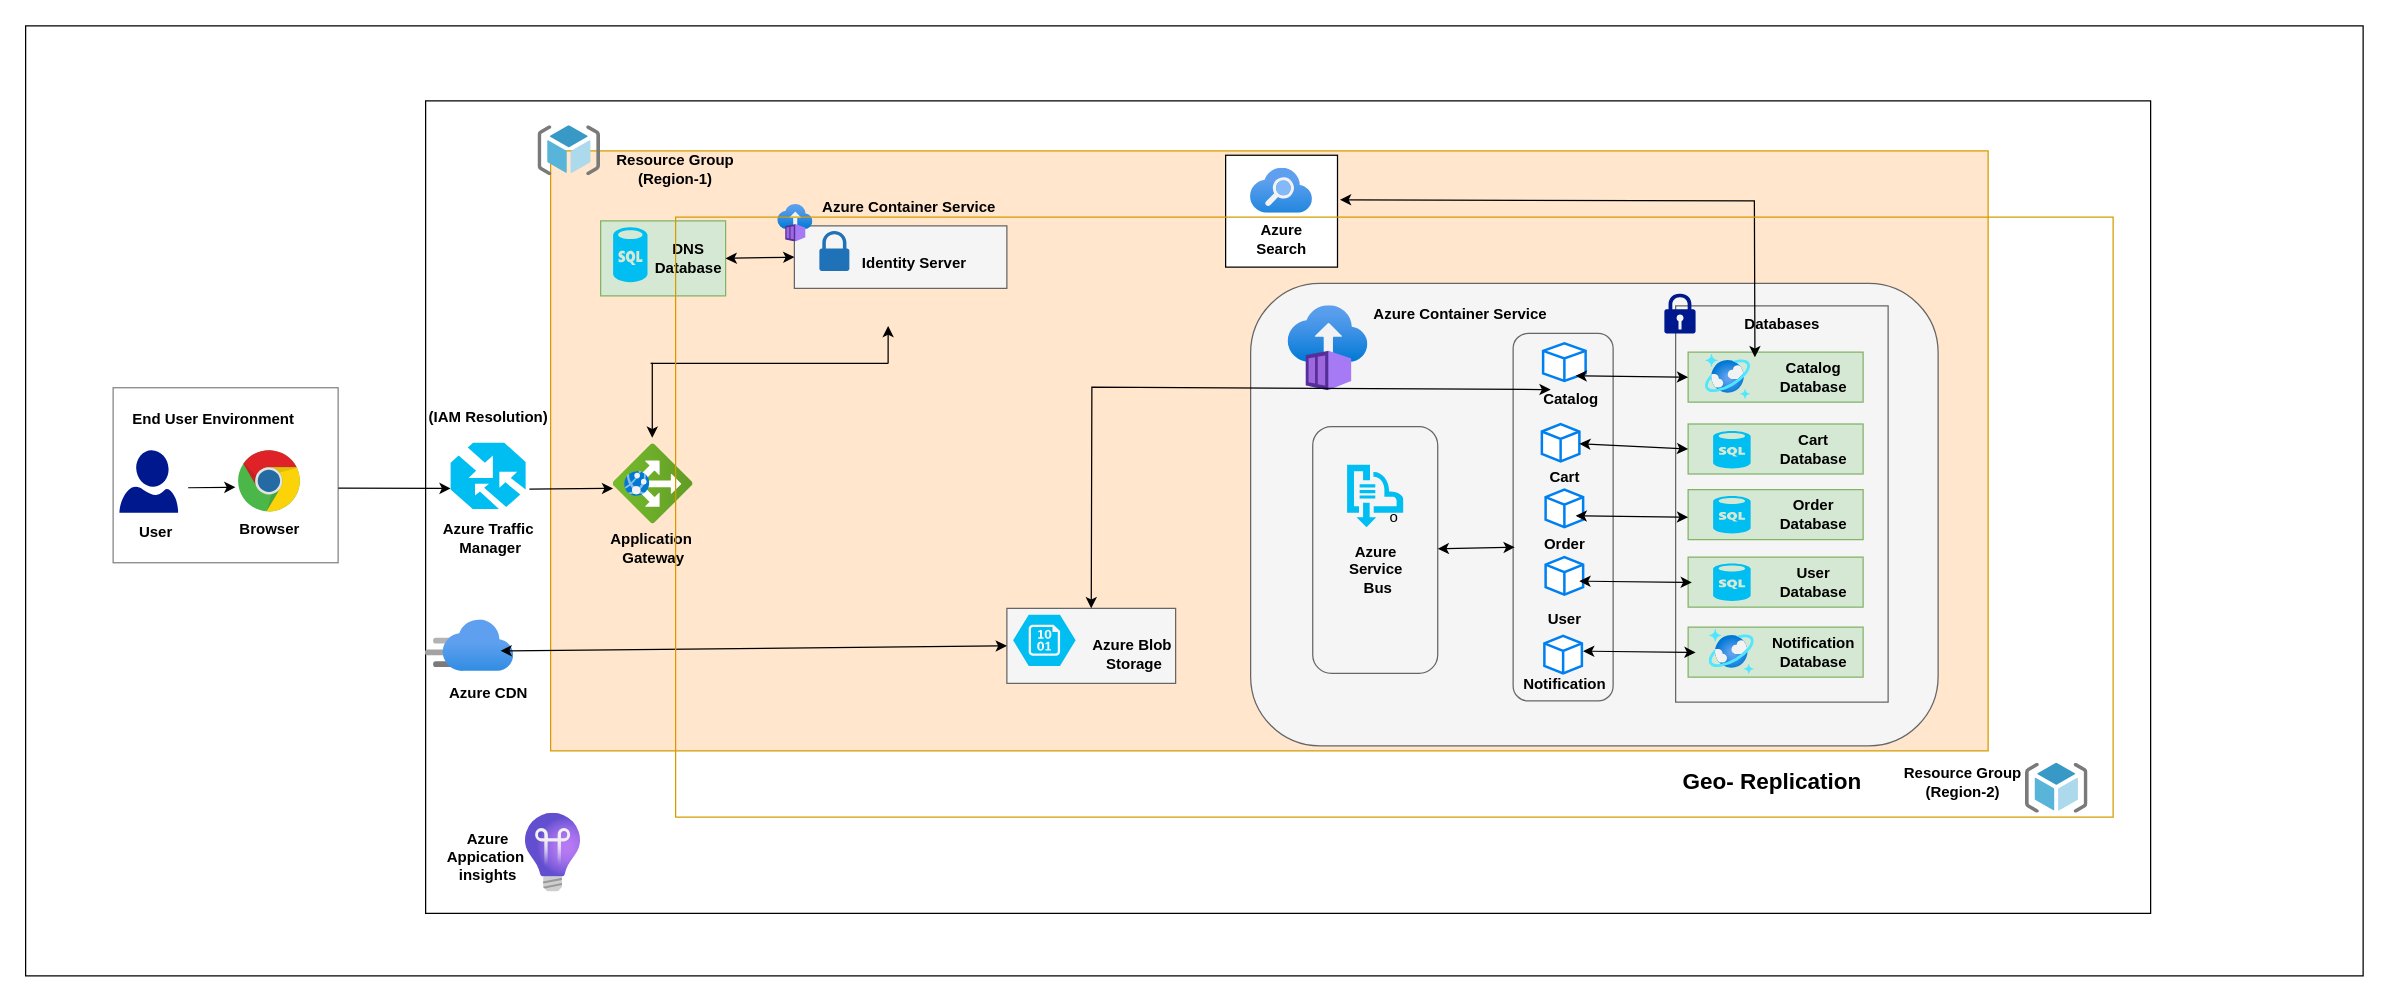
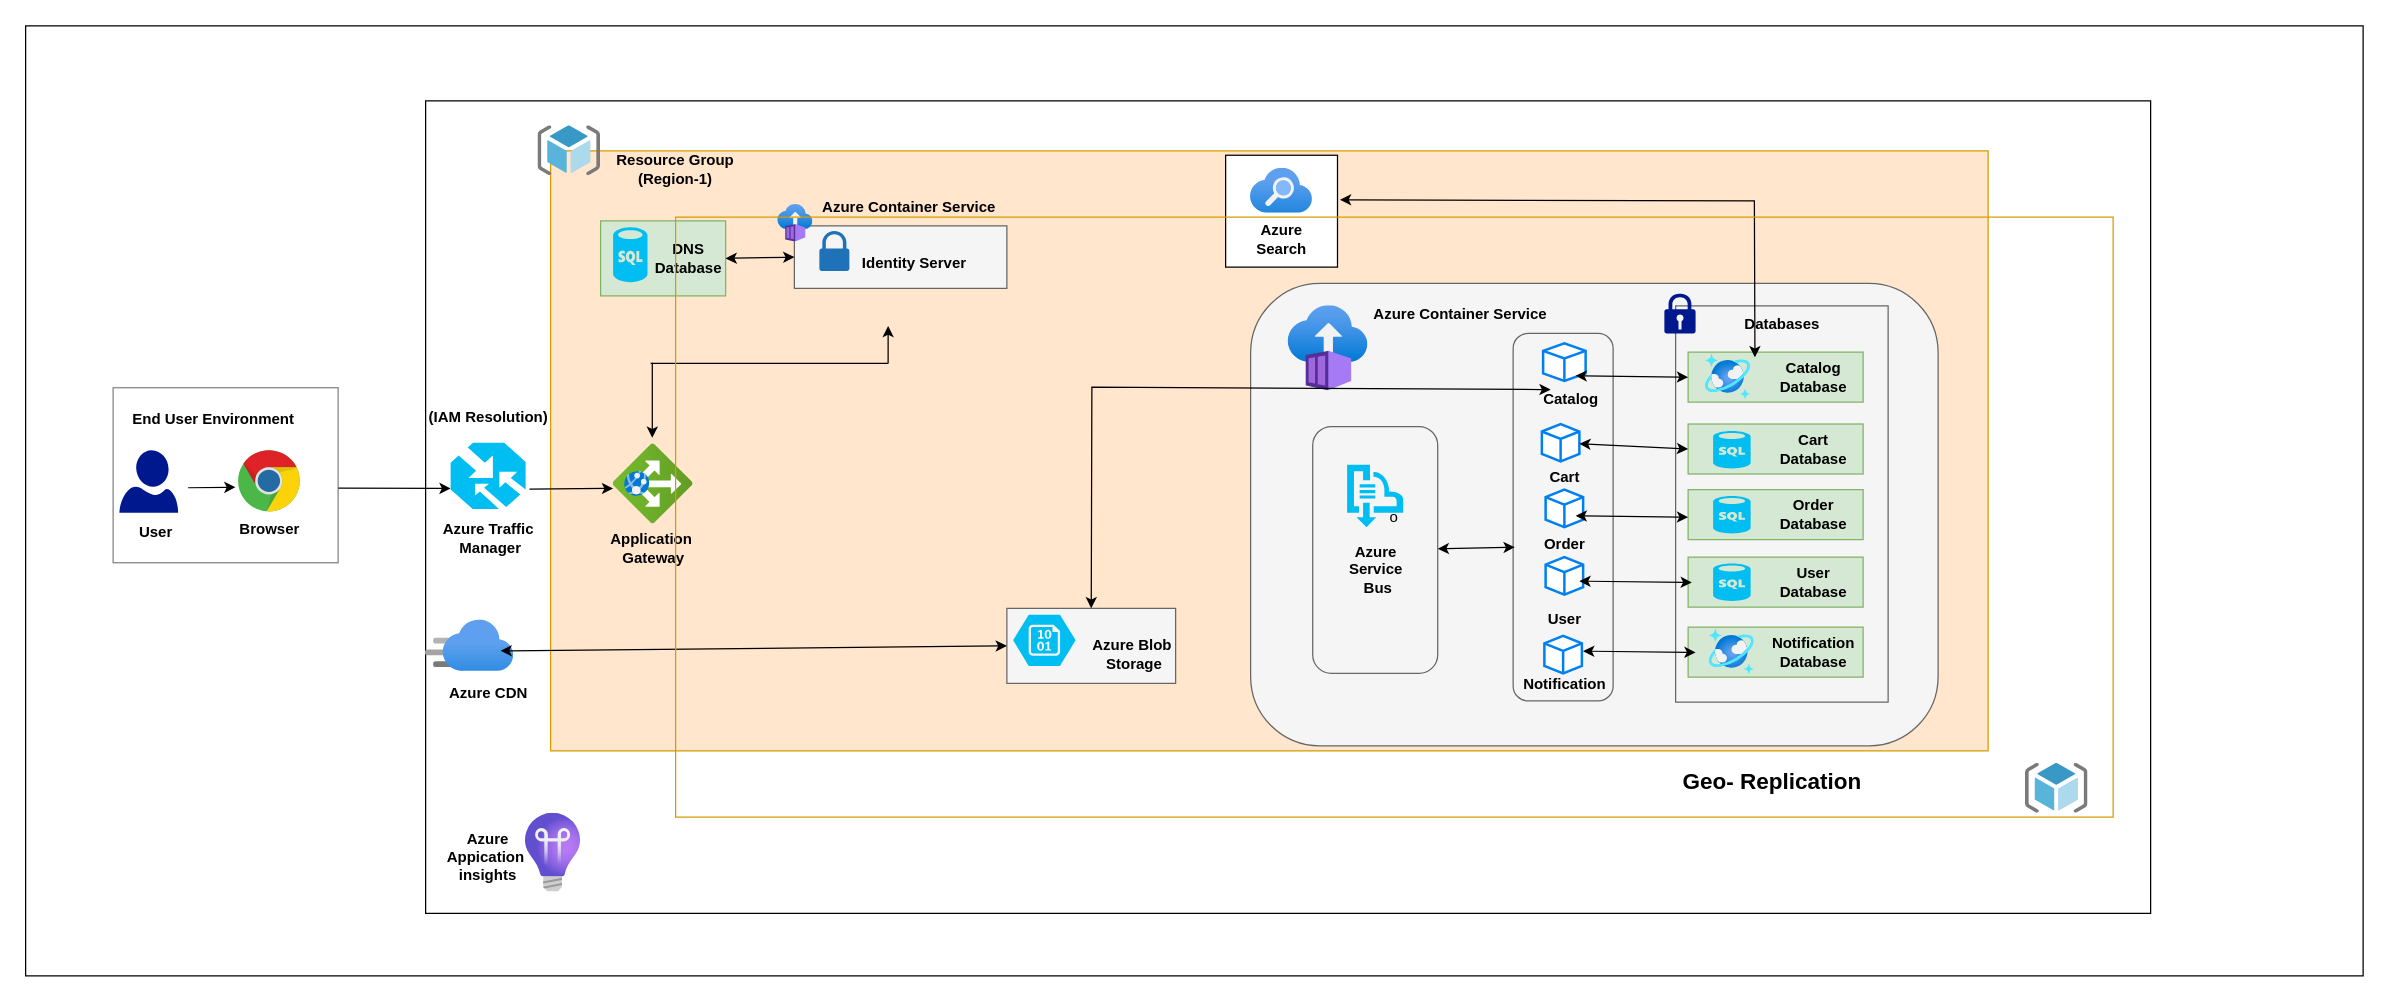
(1963, 782) -> none
